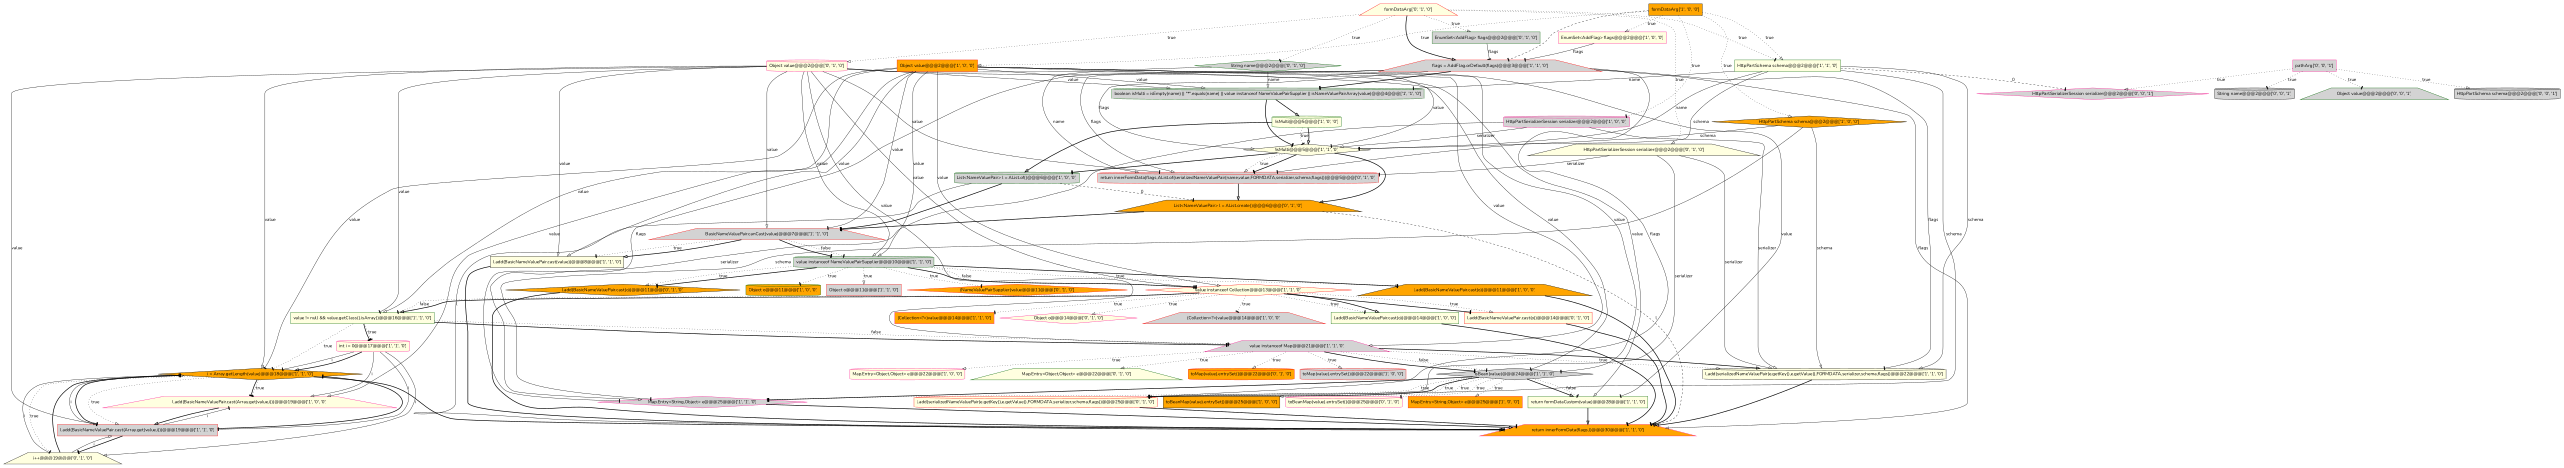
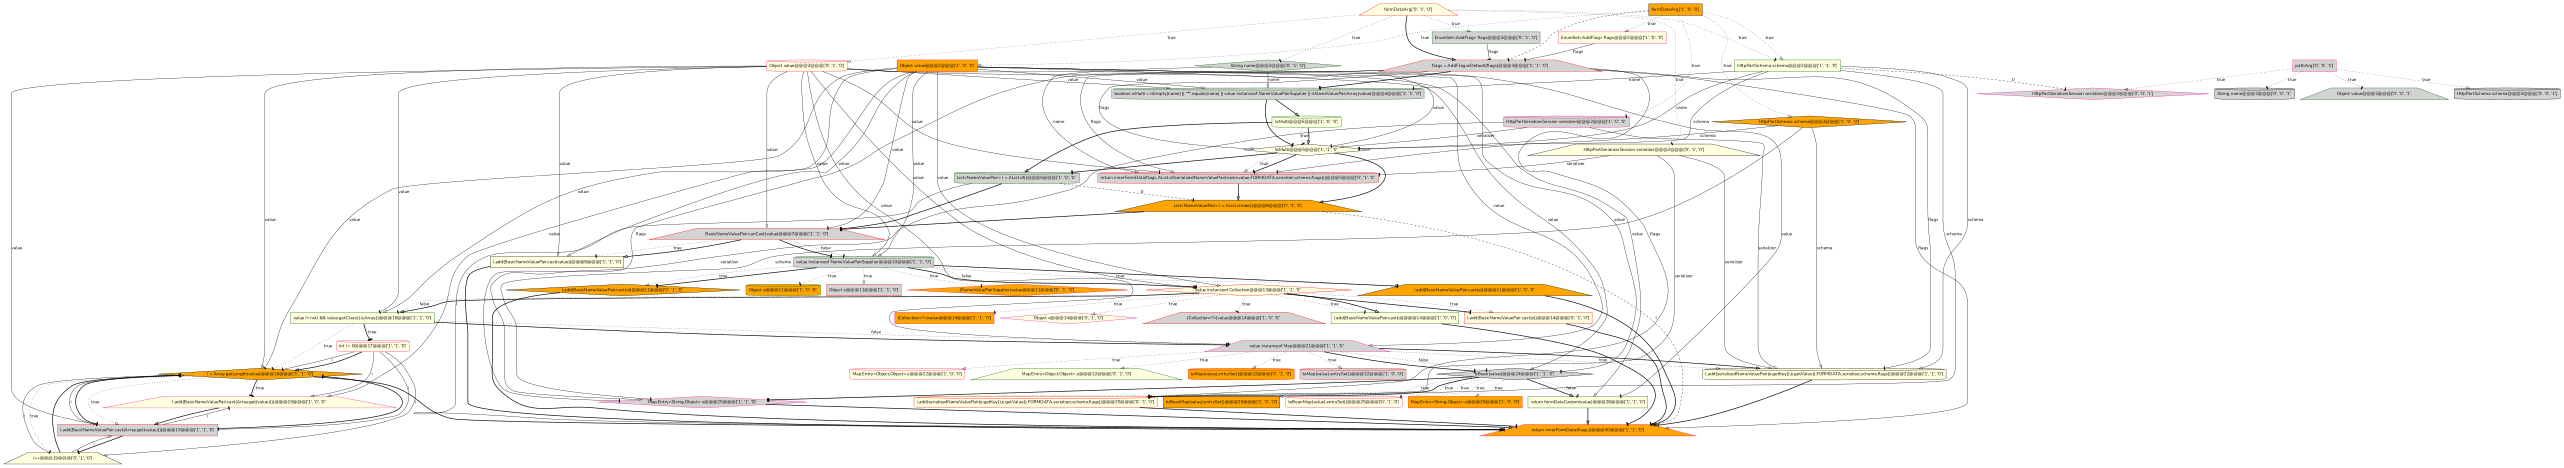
(1638, 18) -> (1638, 18)
(1447, 106) -> (1447, 106)
